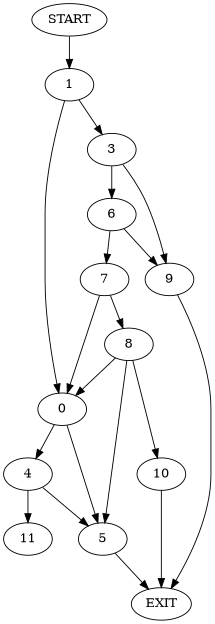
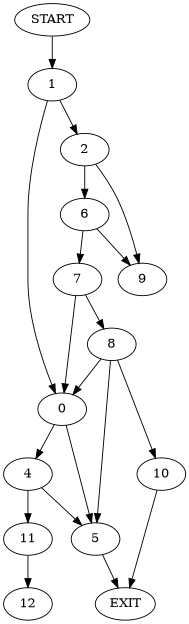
(112, 150) -> (85, 150)
(211, 438) -> none
none -> (28, 604)
